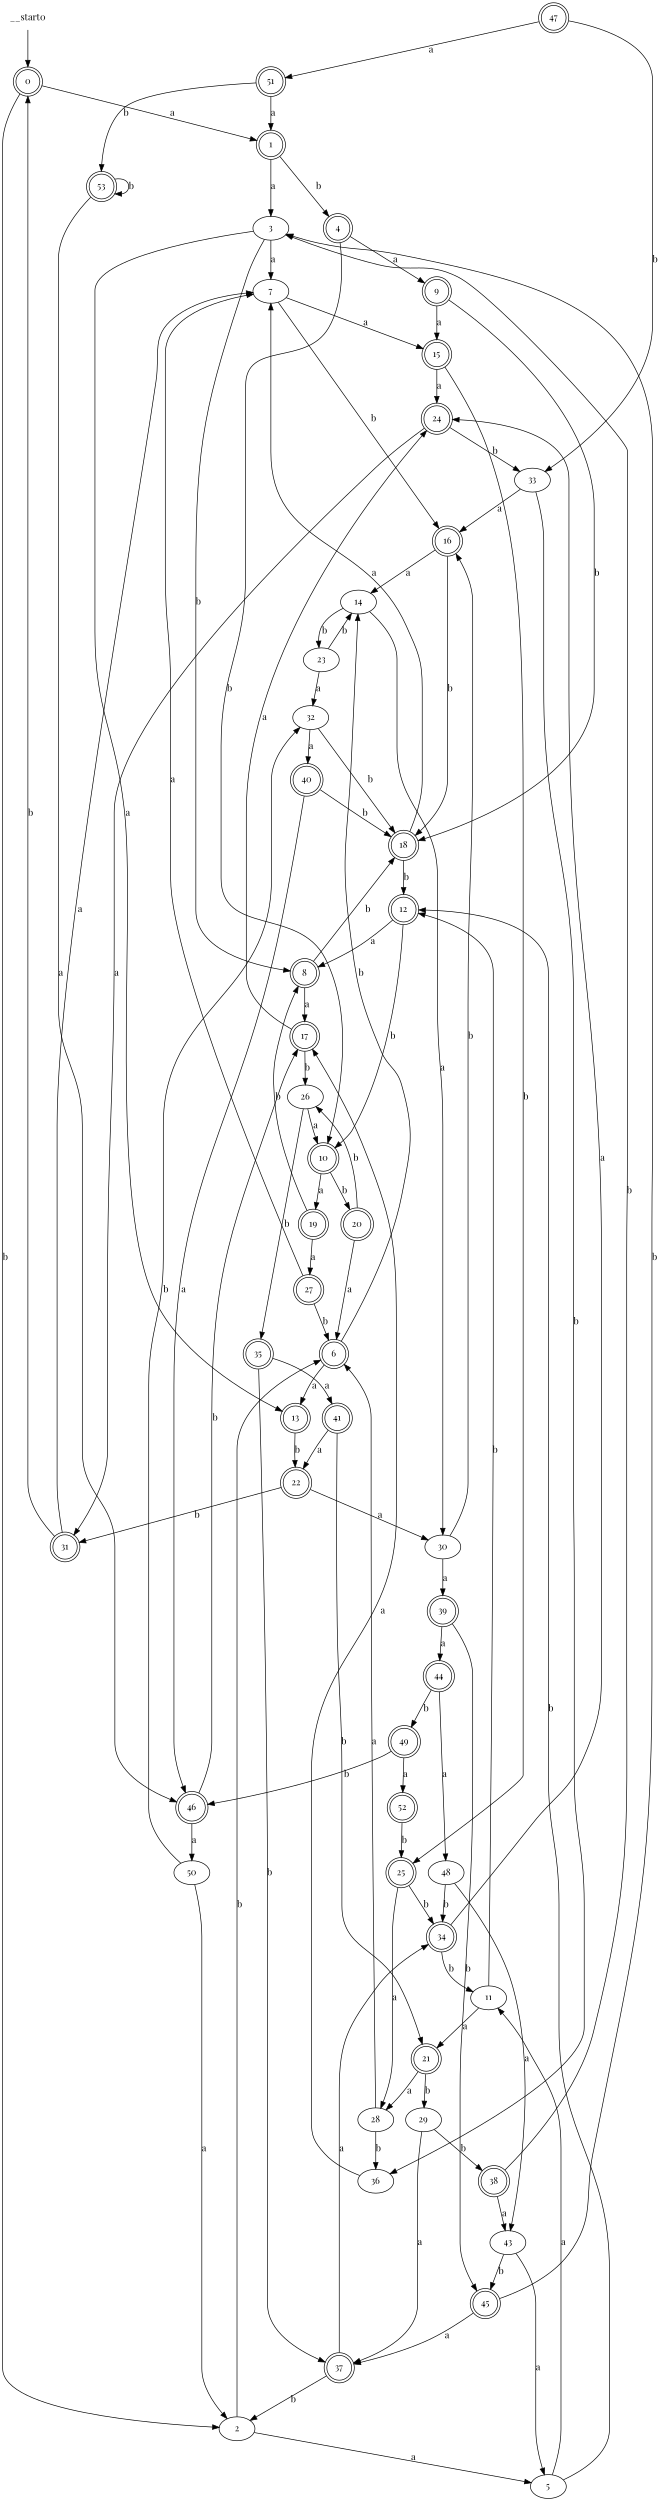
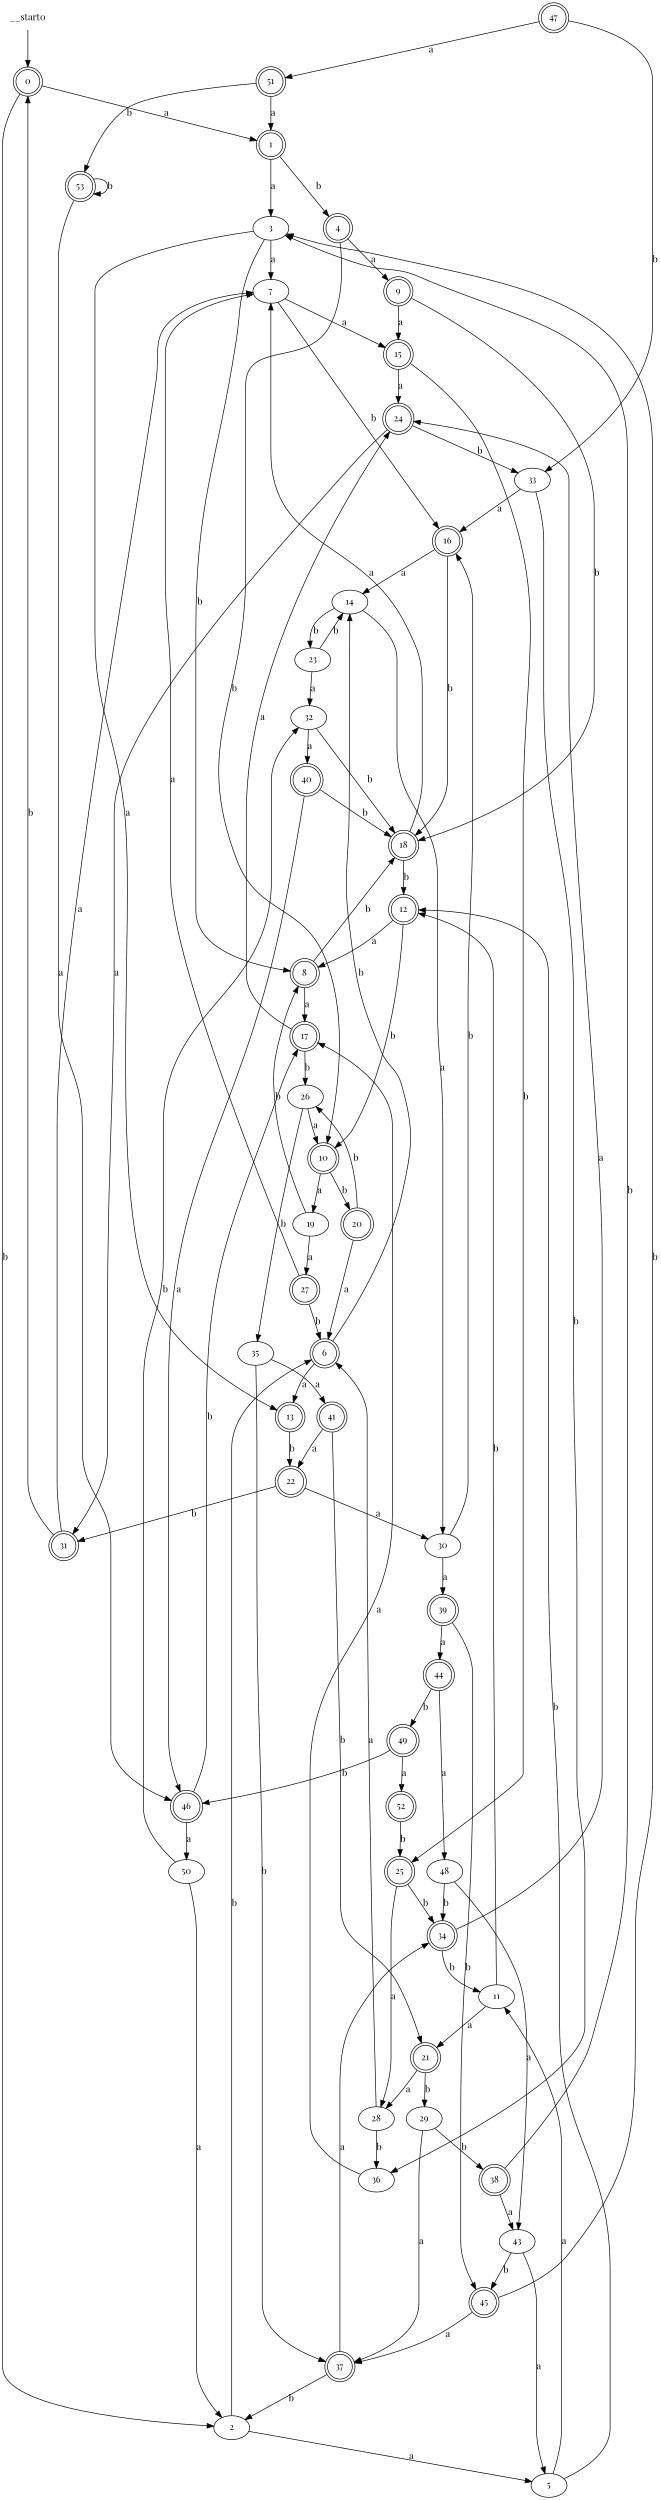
(313, 1224) -> (311, 1224)
(258, 1354) -> (256, 1353)
